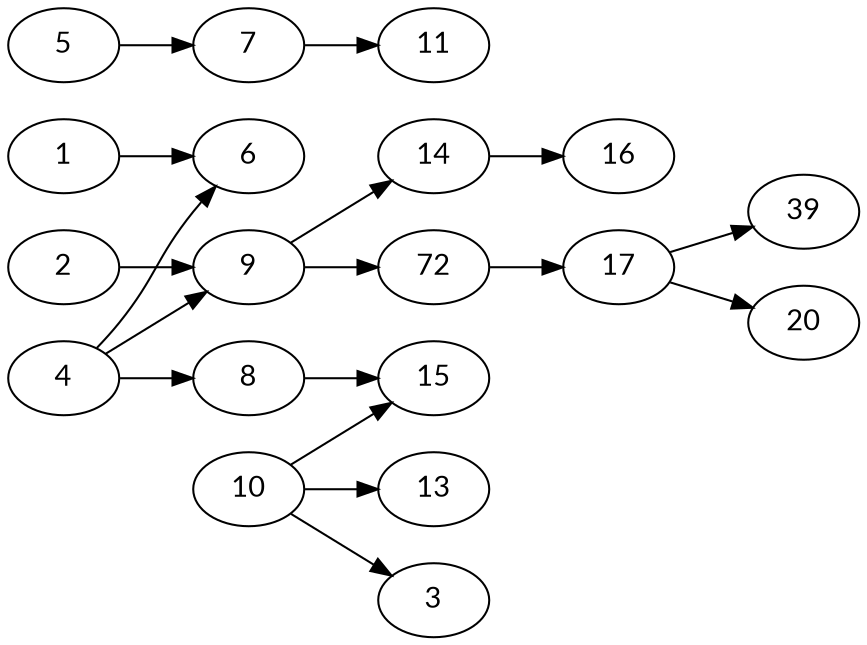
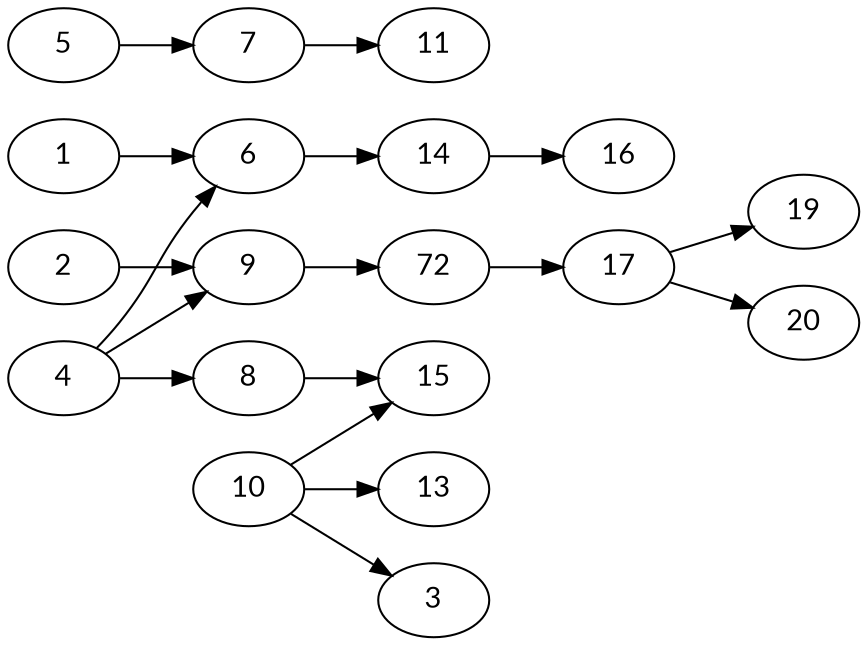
(804, 212) -> (804, 212)
(332, 217) -> (331, 156)
